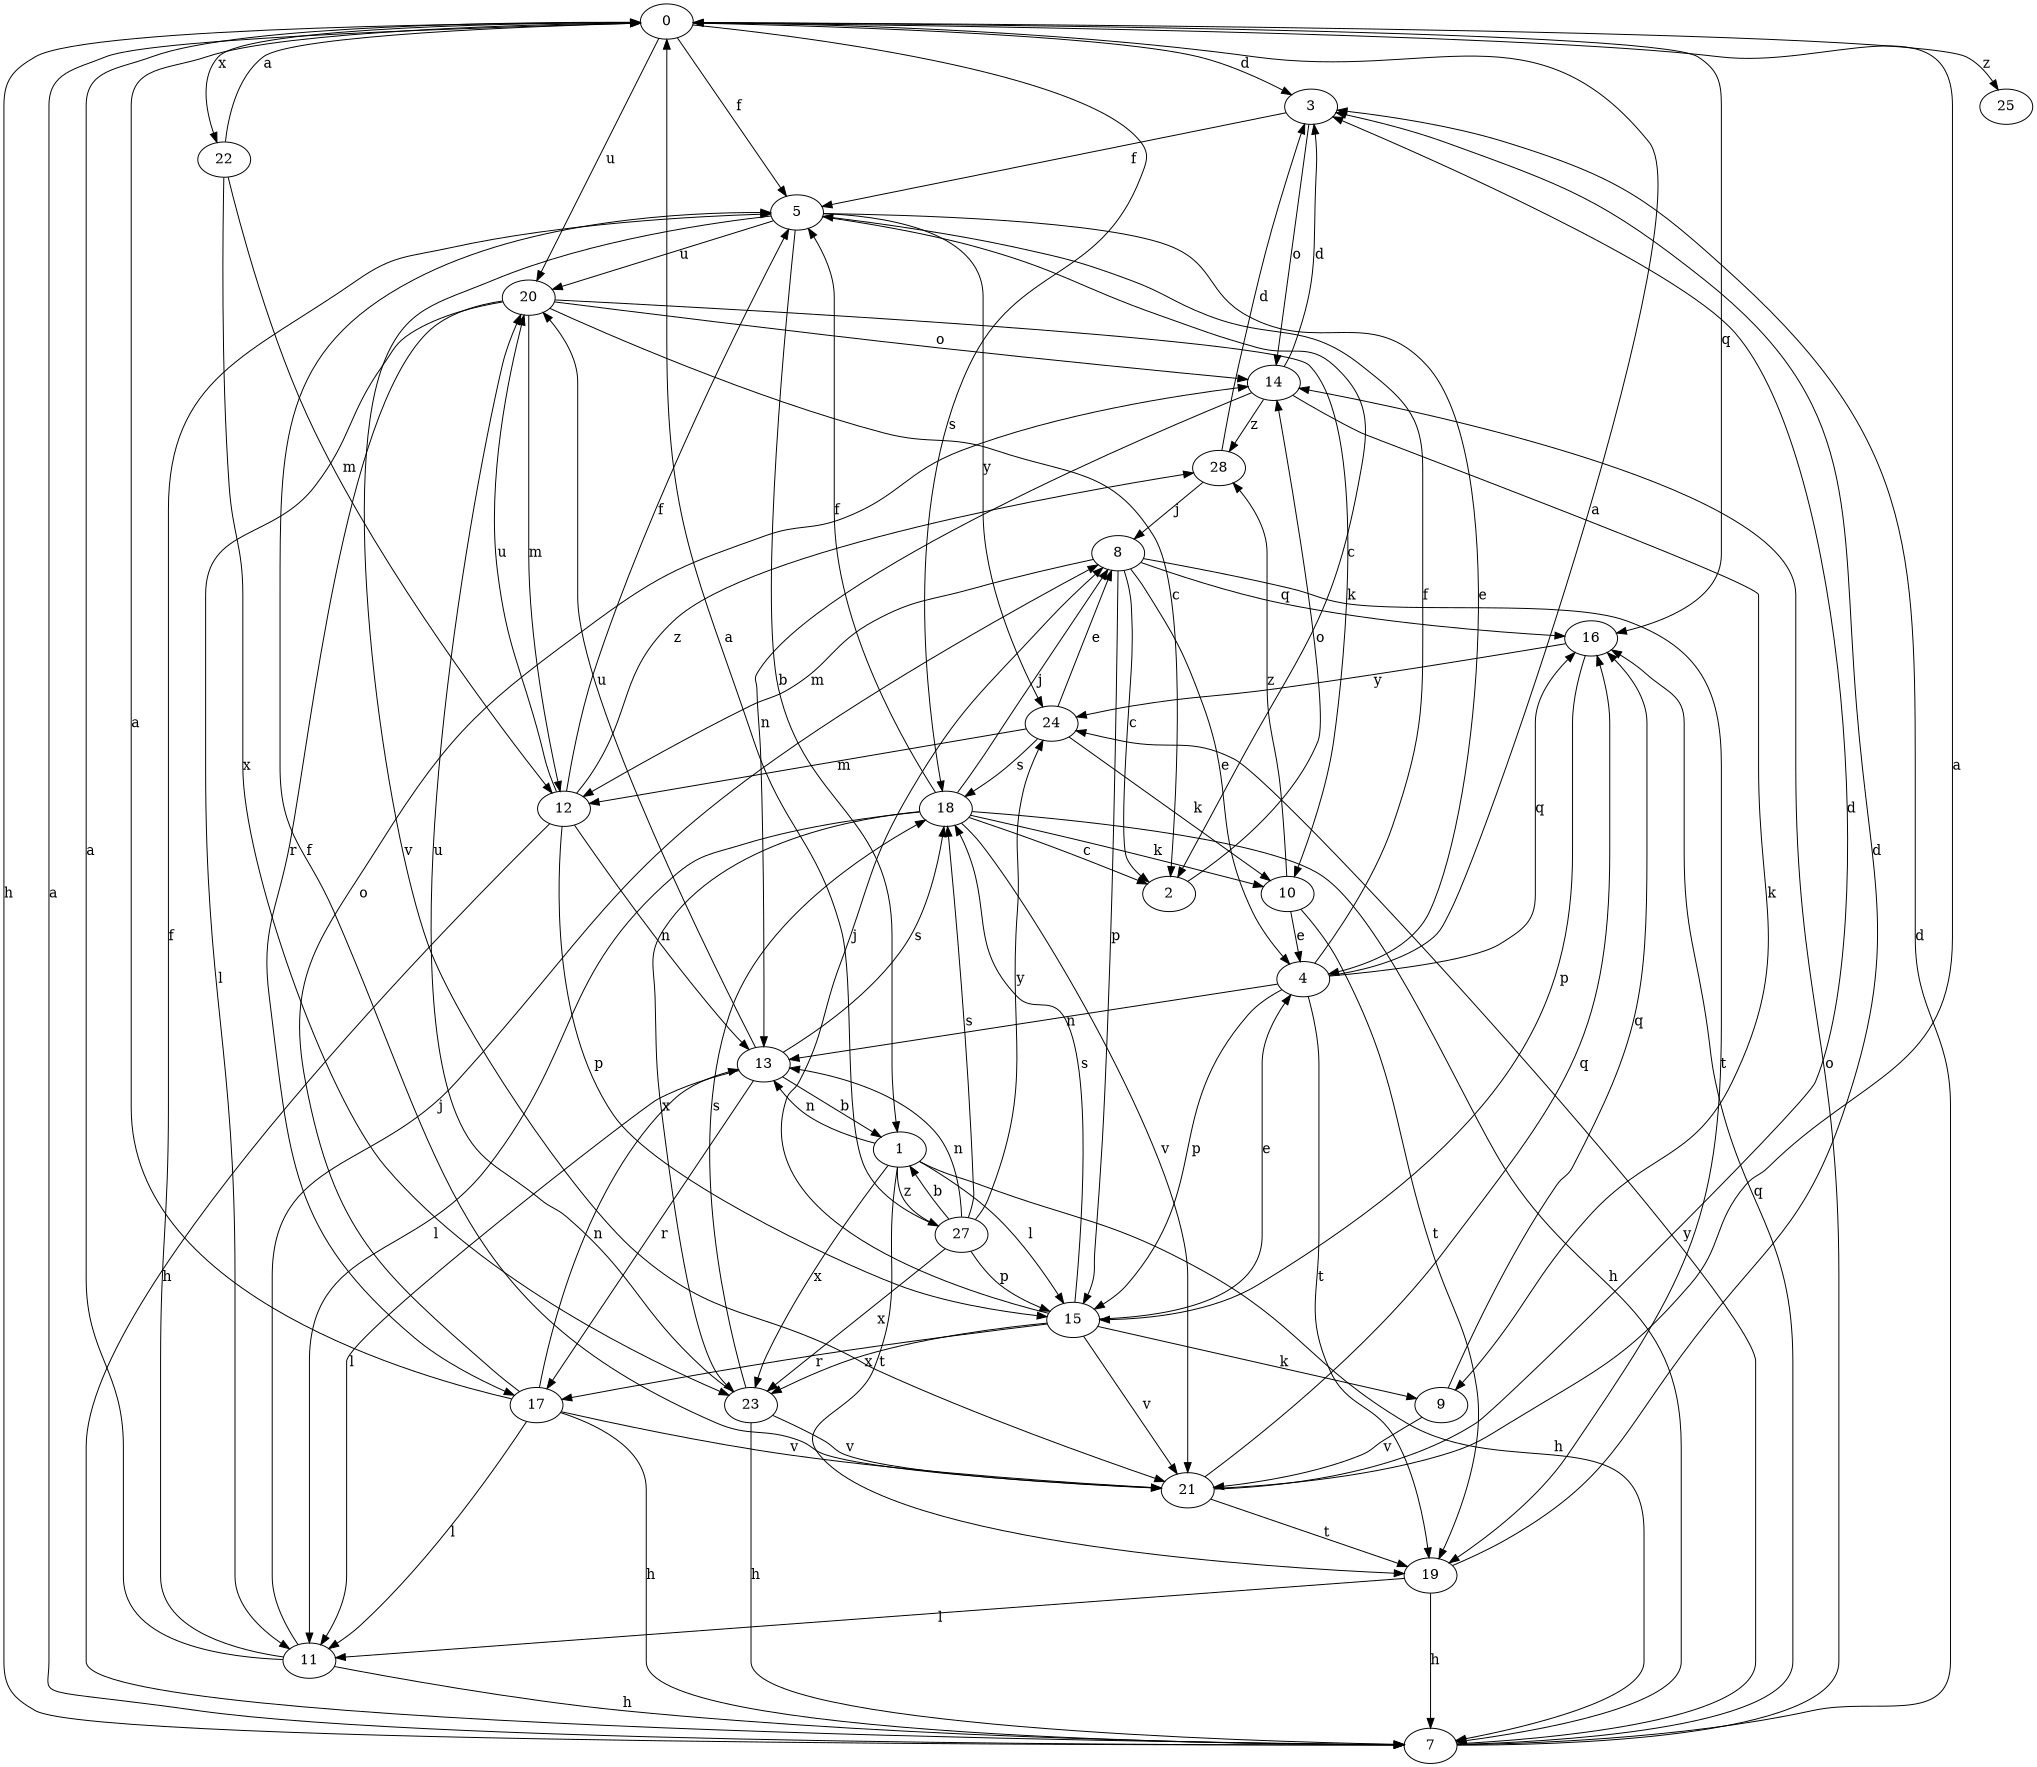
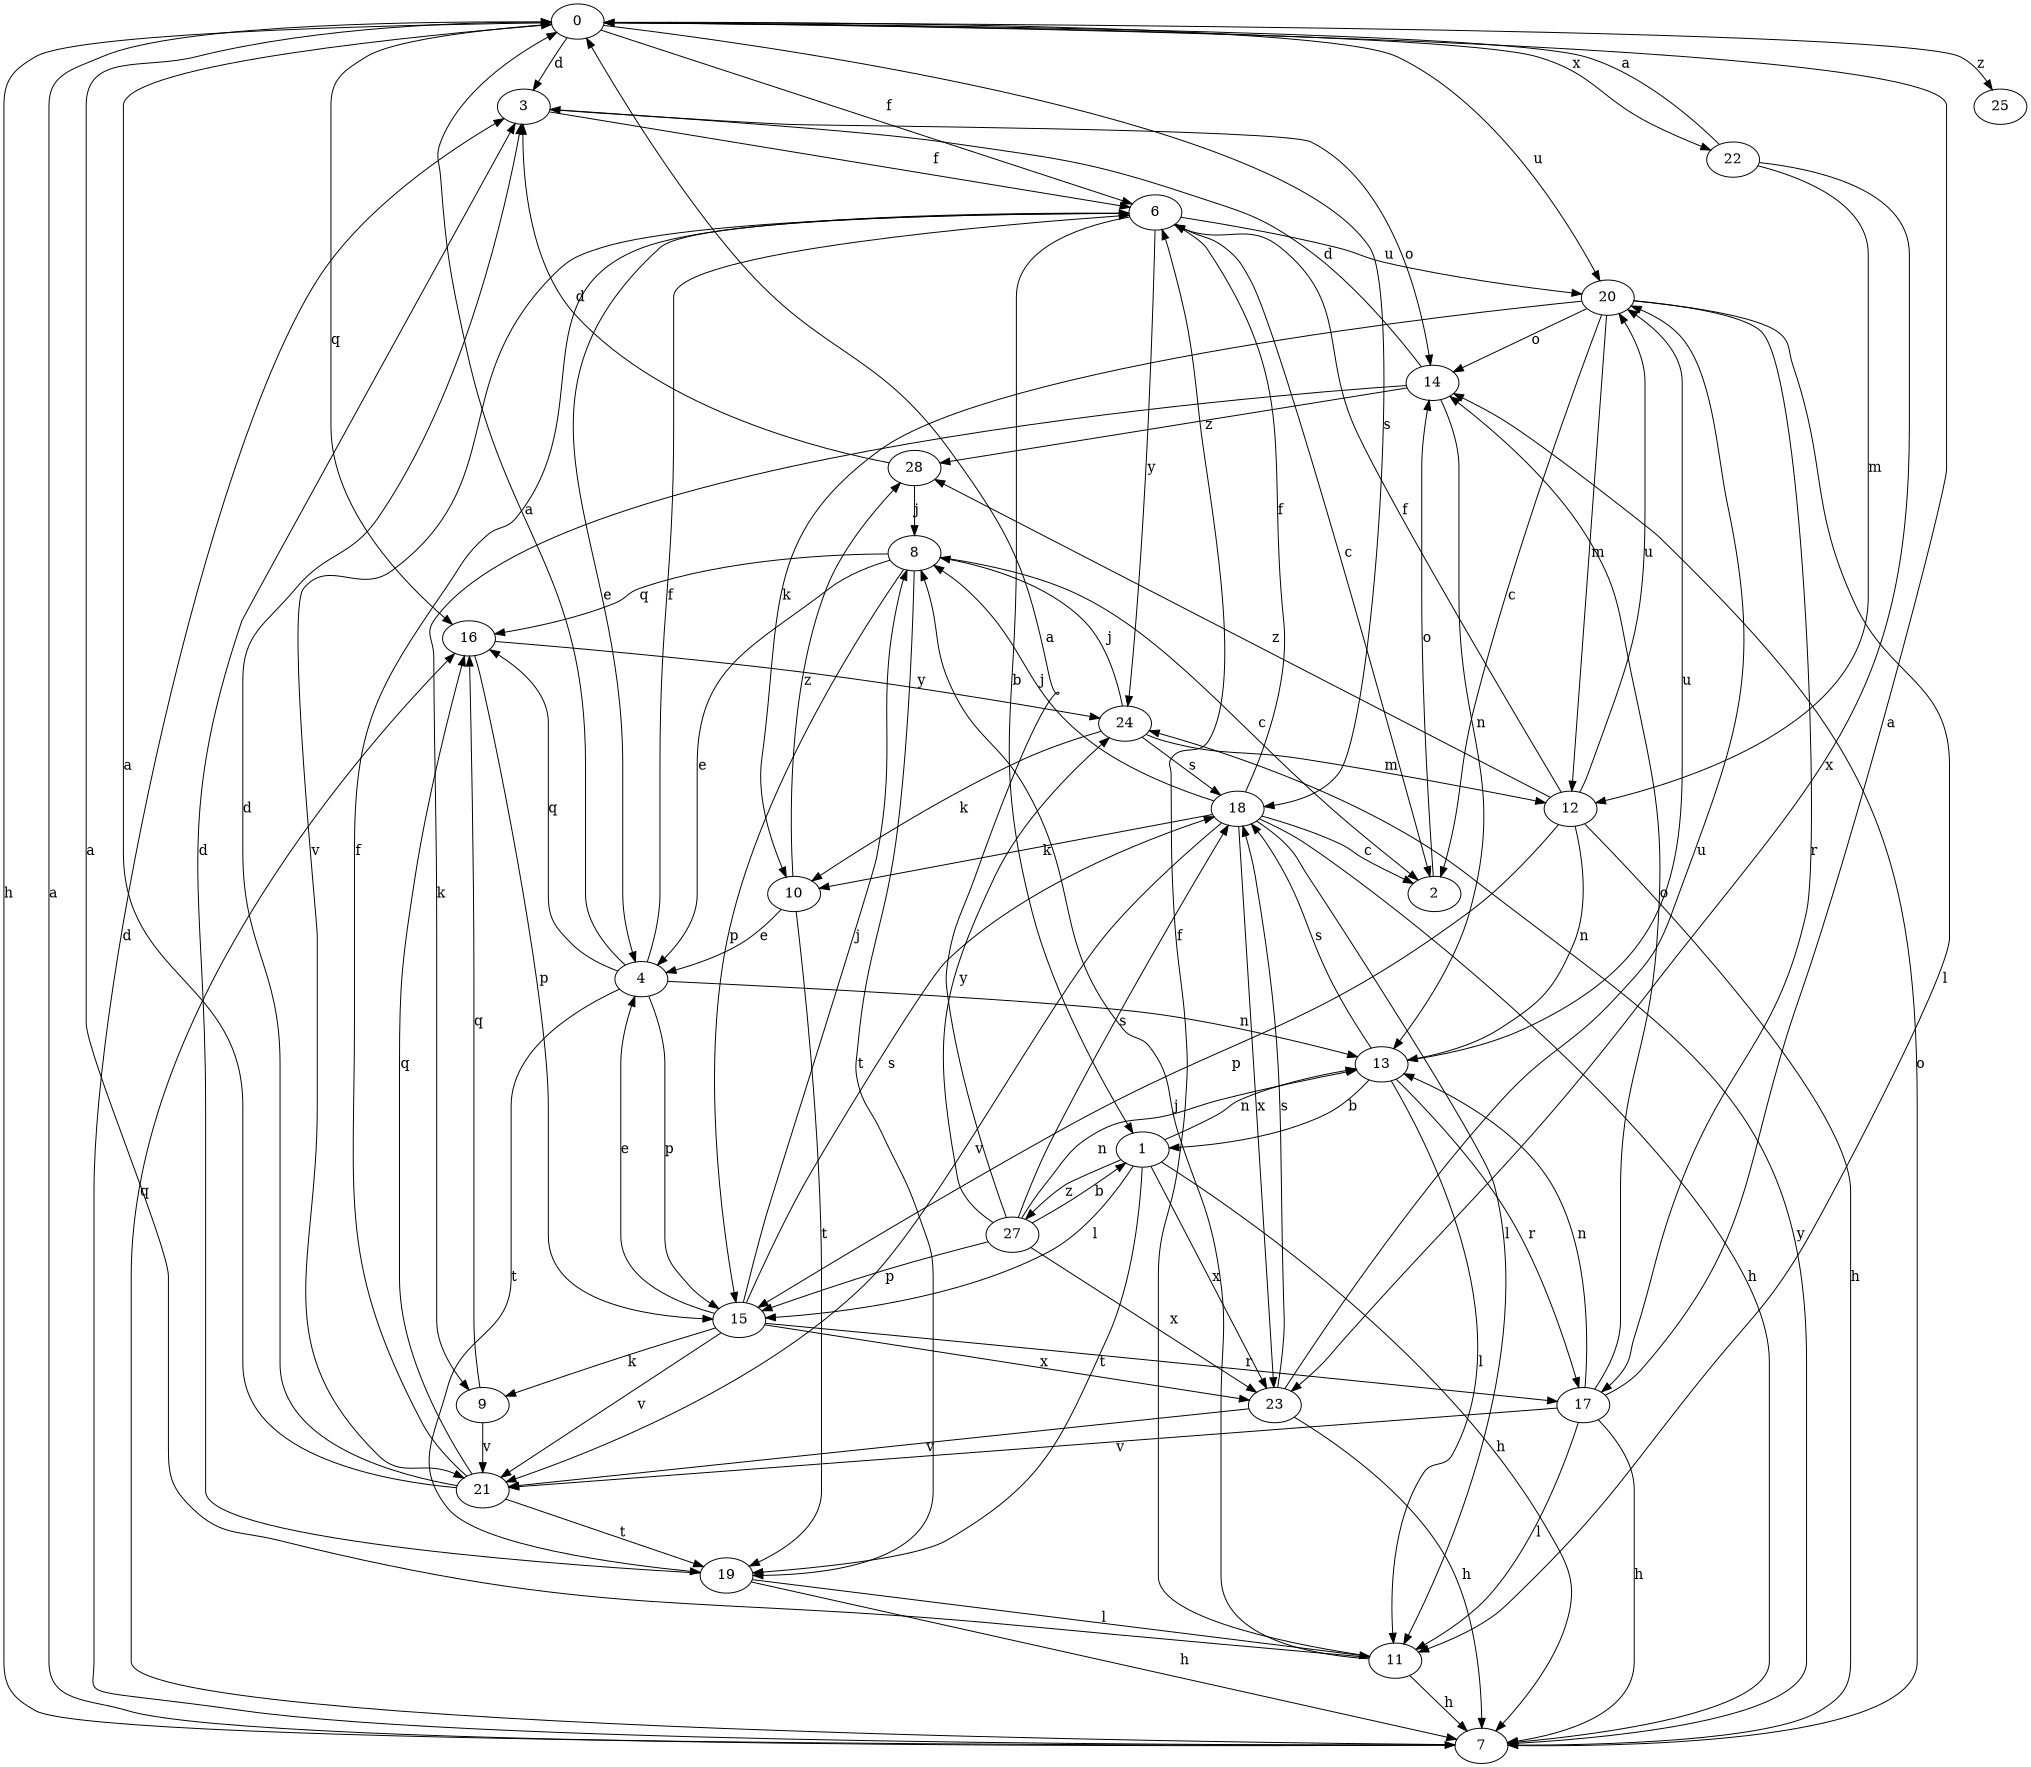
(797, 212) -> (1155, 212)
(1096, 638) -> (1110, 638)
(833, 652) -> none
